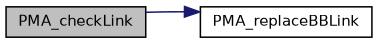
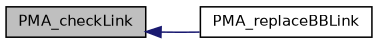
(165, 12) -> (180, 32)
